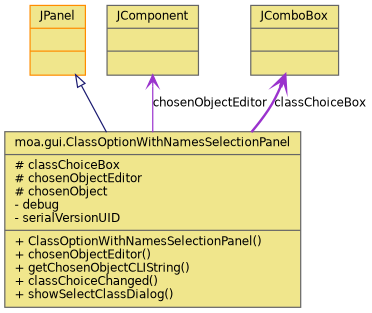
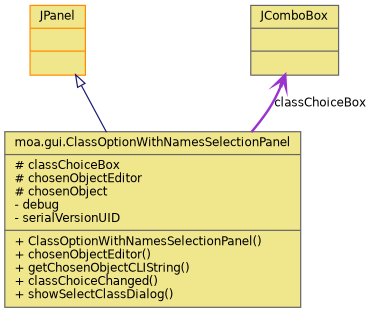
(153, 40) -> none
